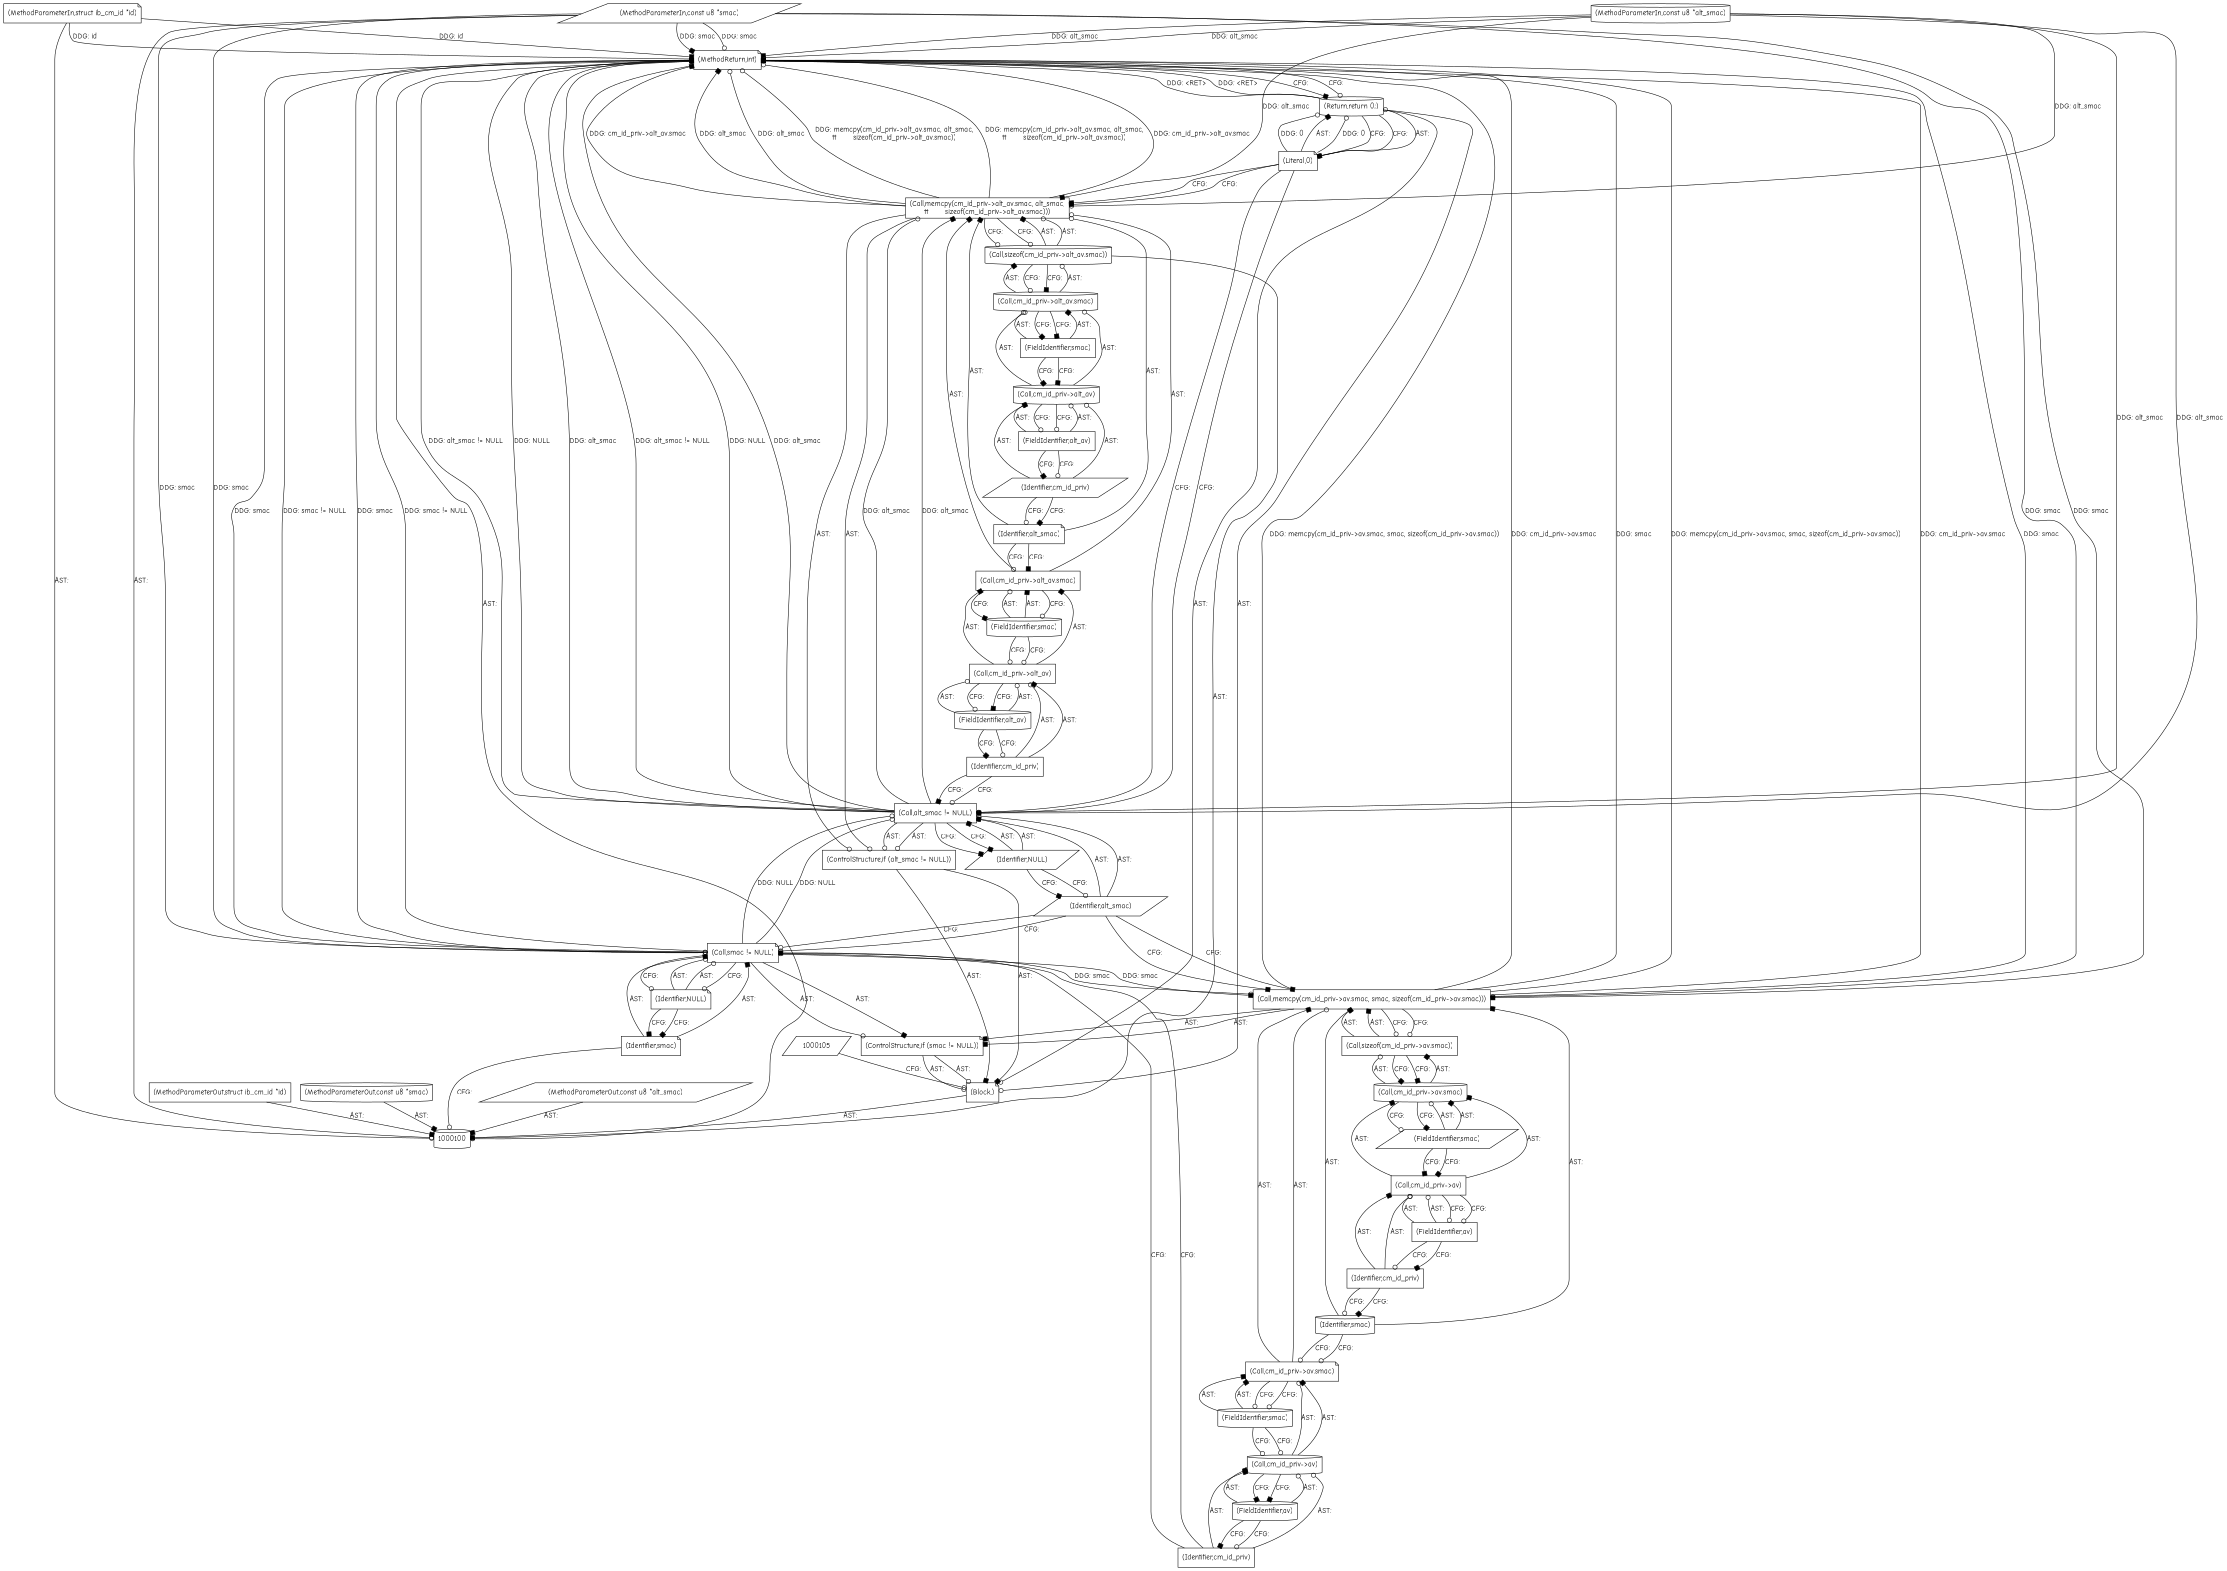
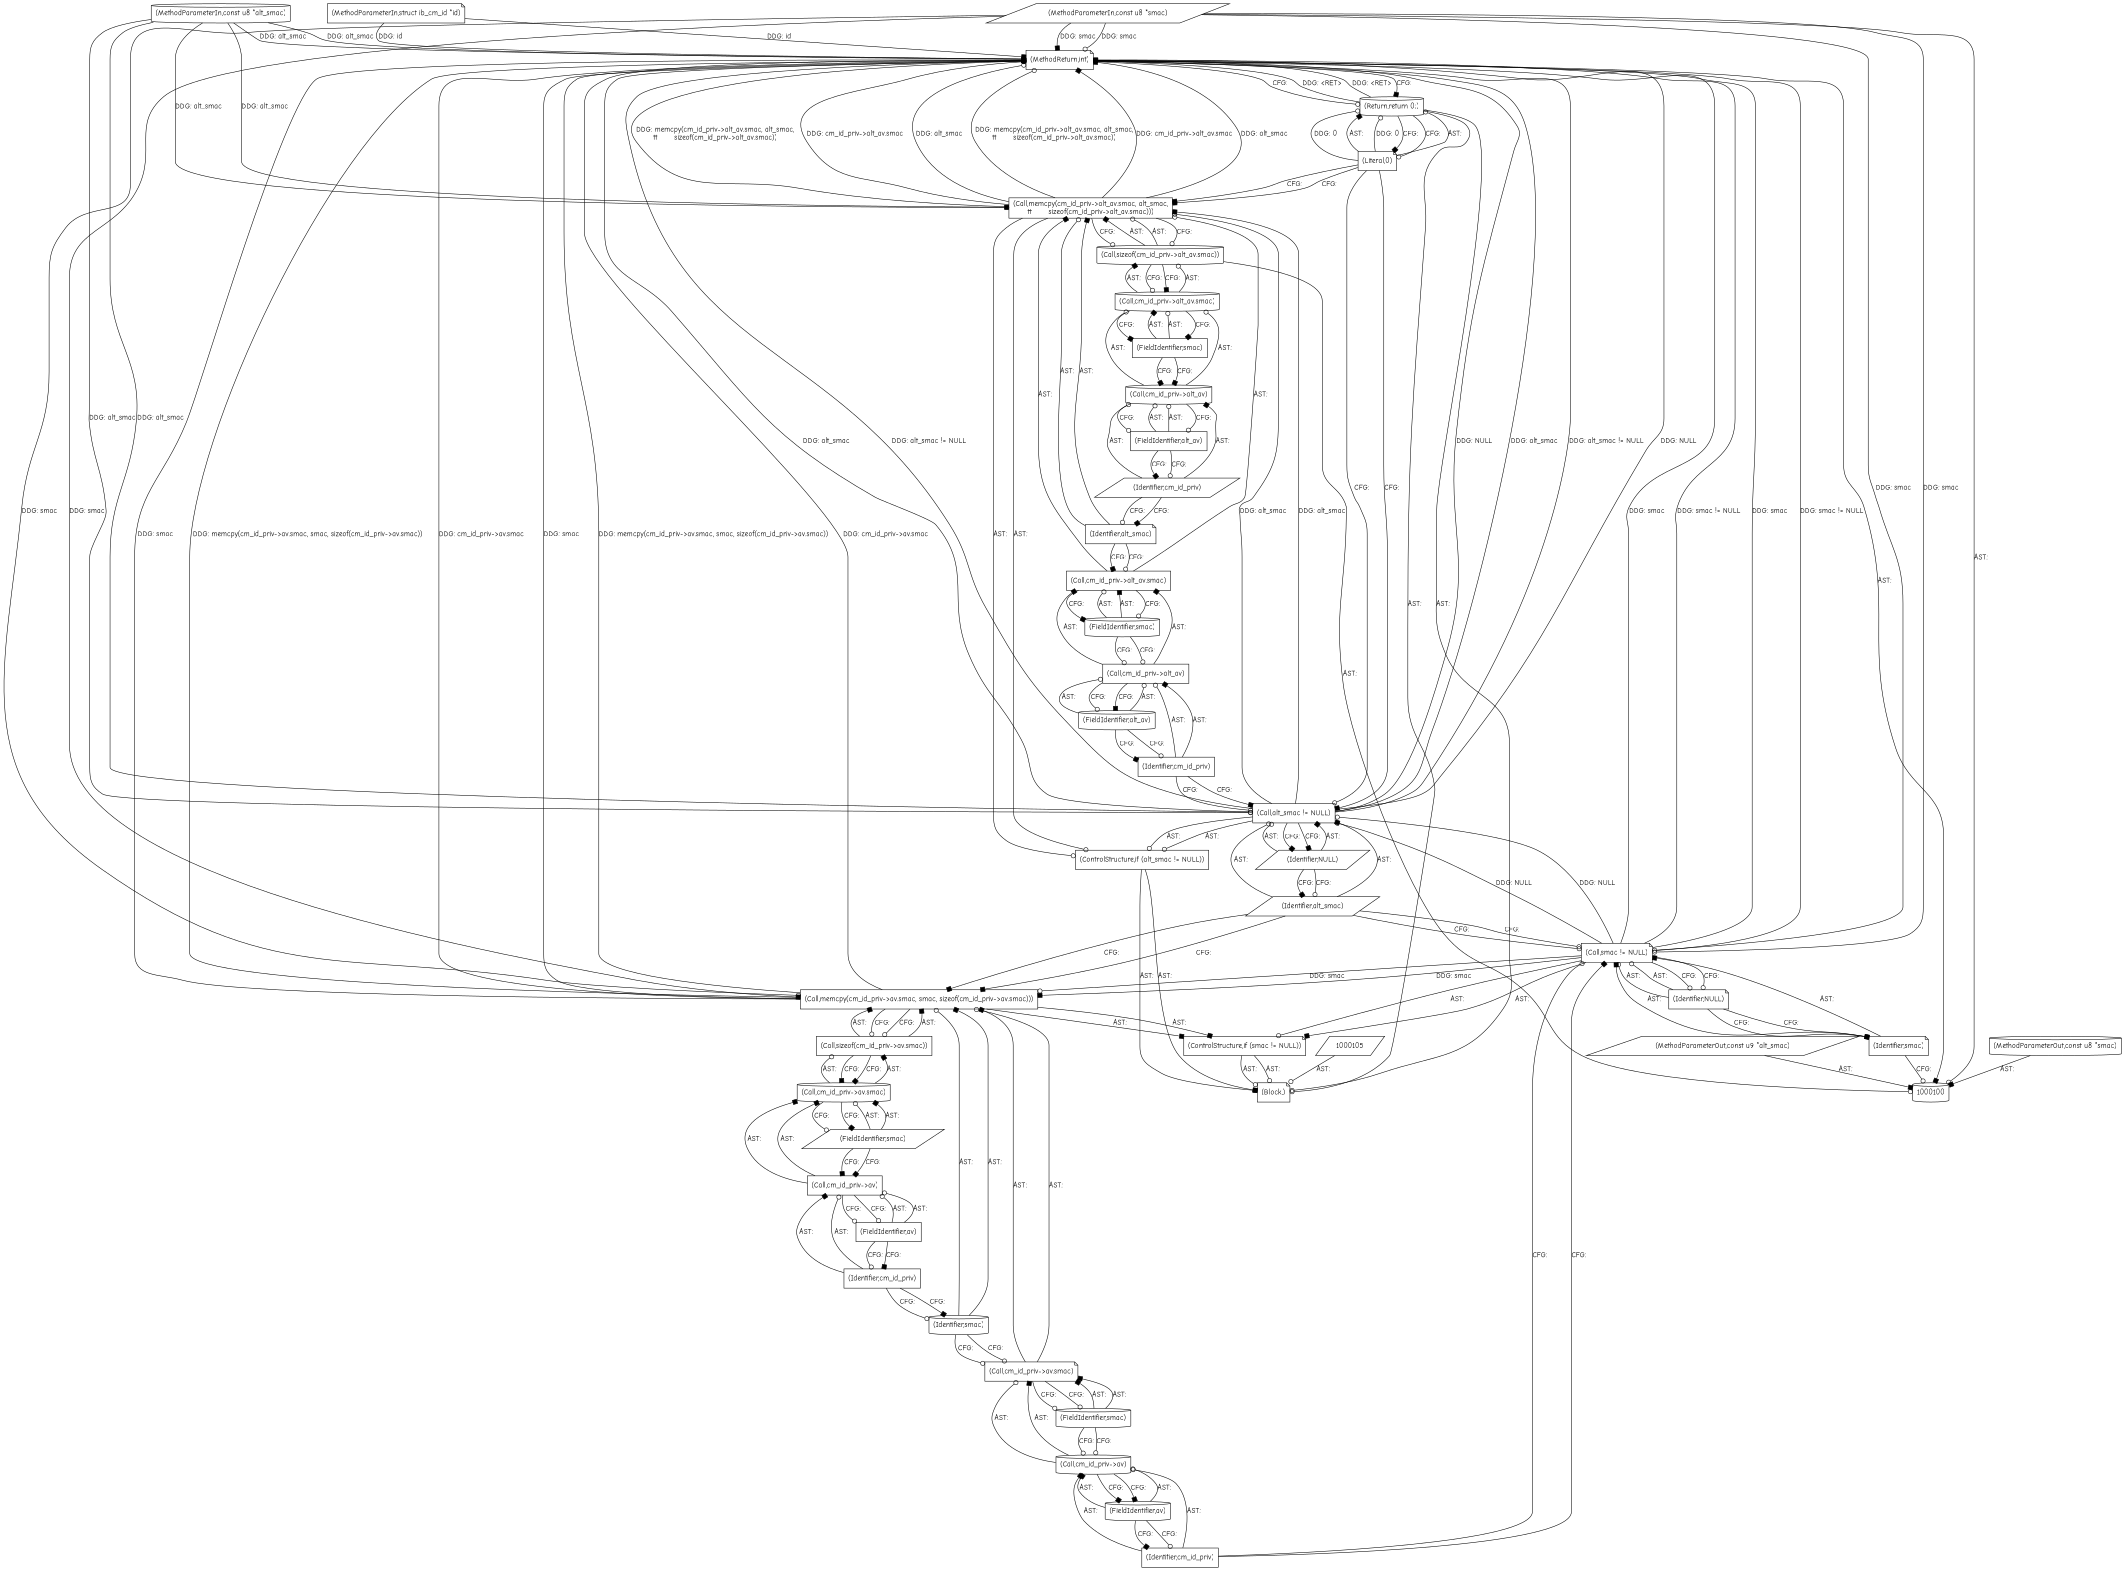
(482, 679) -> (1844, 221)
(55, 748) -> none
(915, 1069) -> (1325, 1069)
(220, 1092) -> none
(616, 1092) -> (1723, 1046)
(722, 1124) -> none
